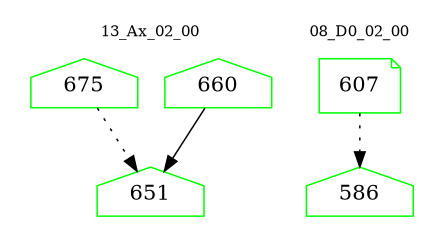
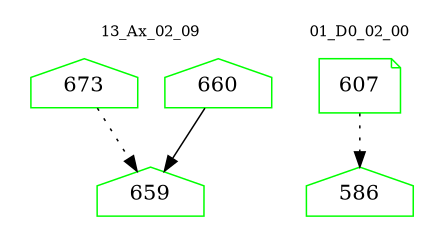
(151, 32) -> (151, 32)
(360, 32) -> (360, 32)
(84, 86) -> (84, 86)
(151, 194) -> (151, 194)
